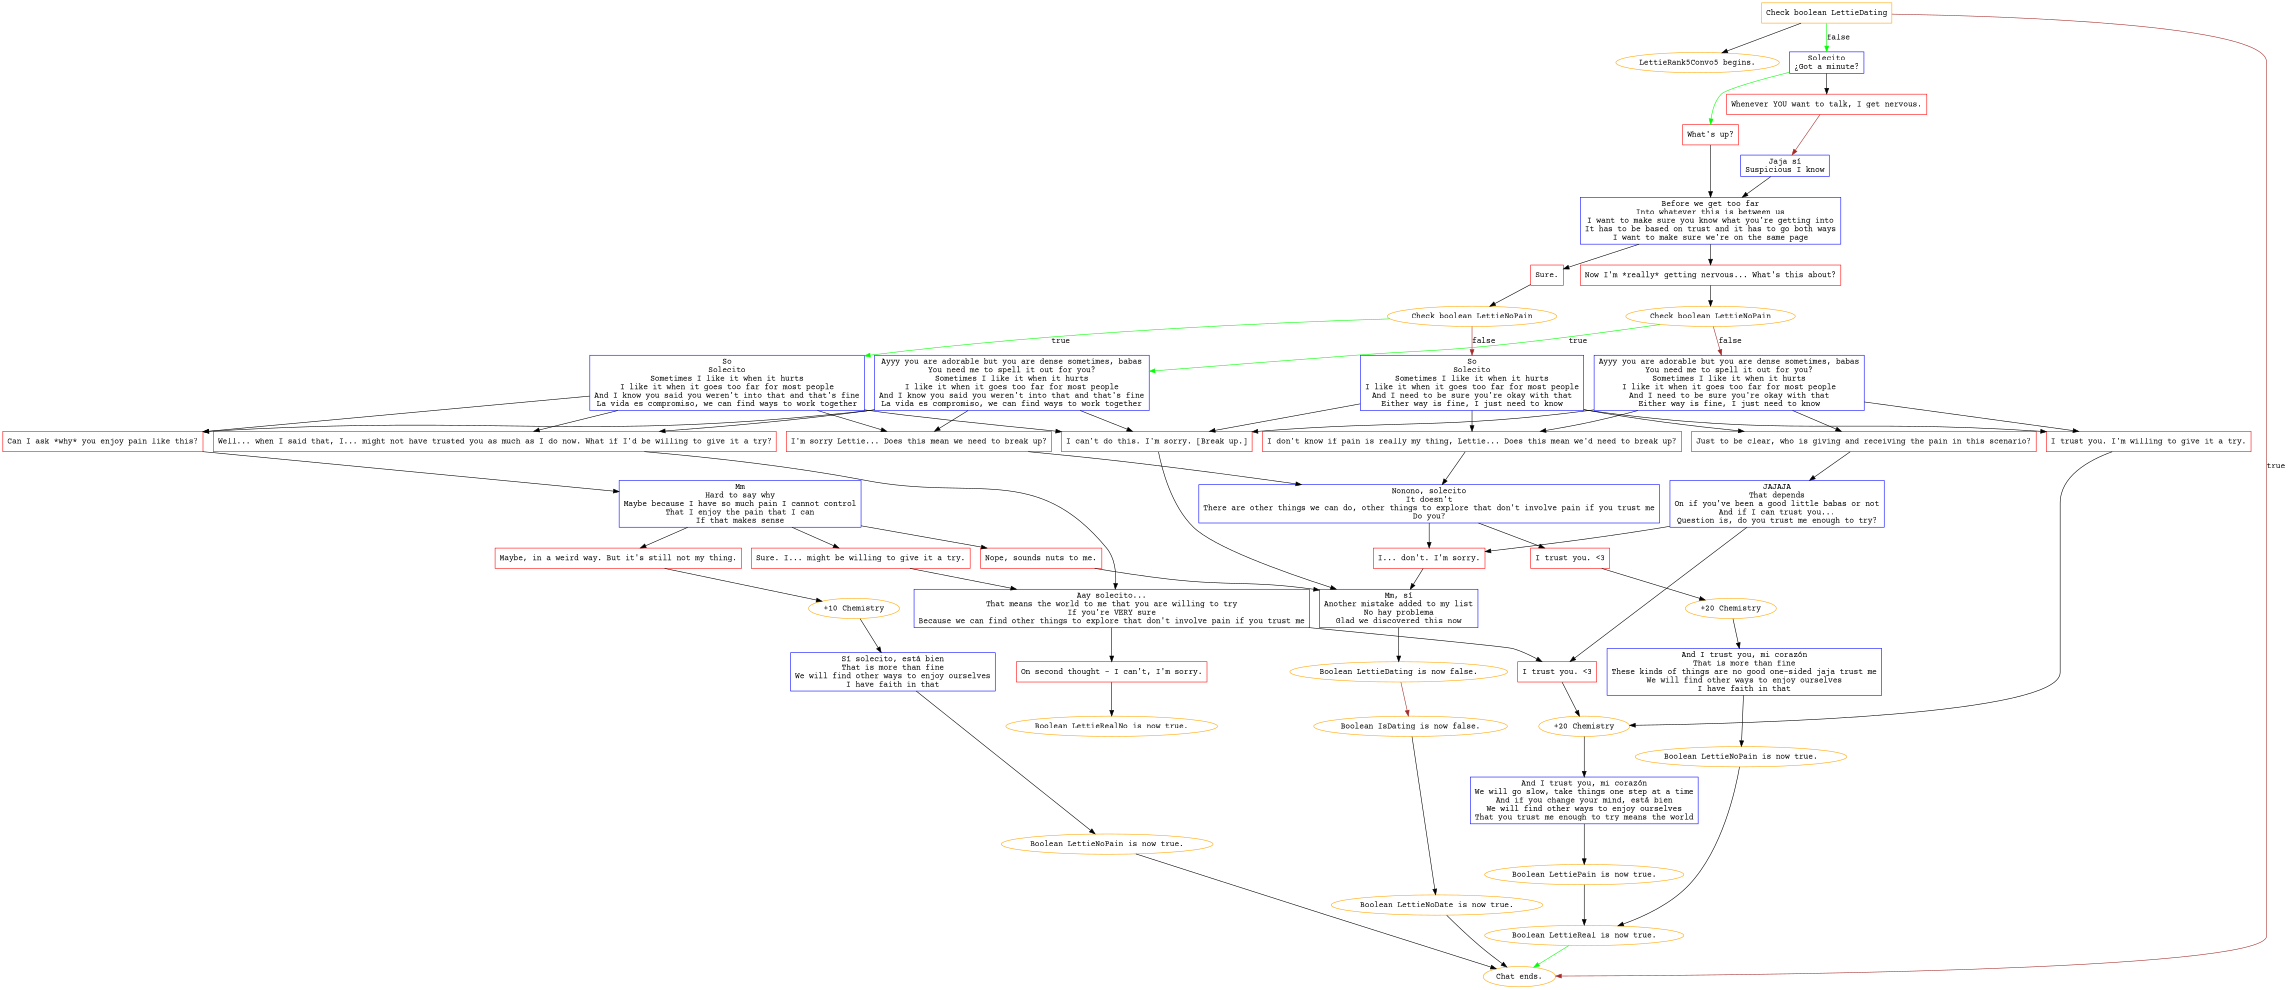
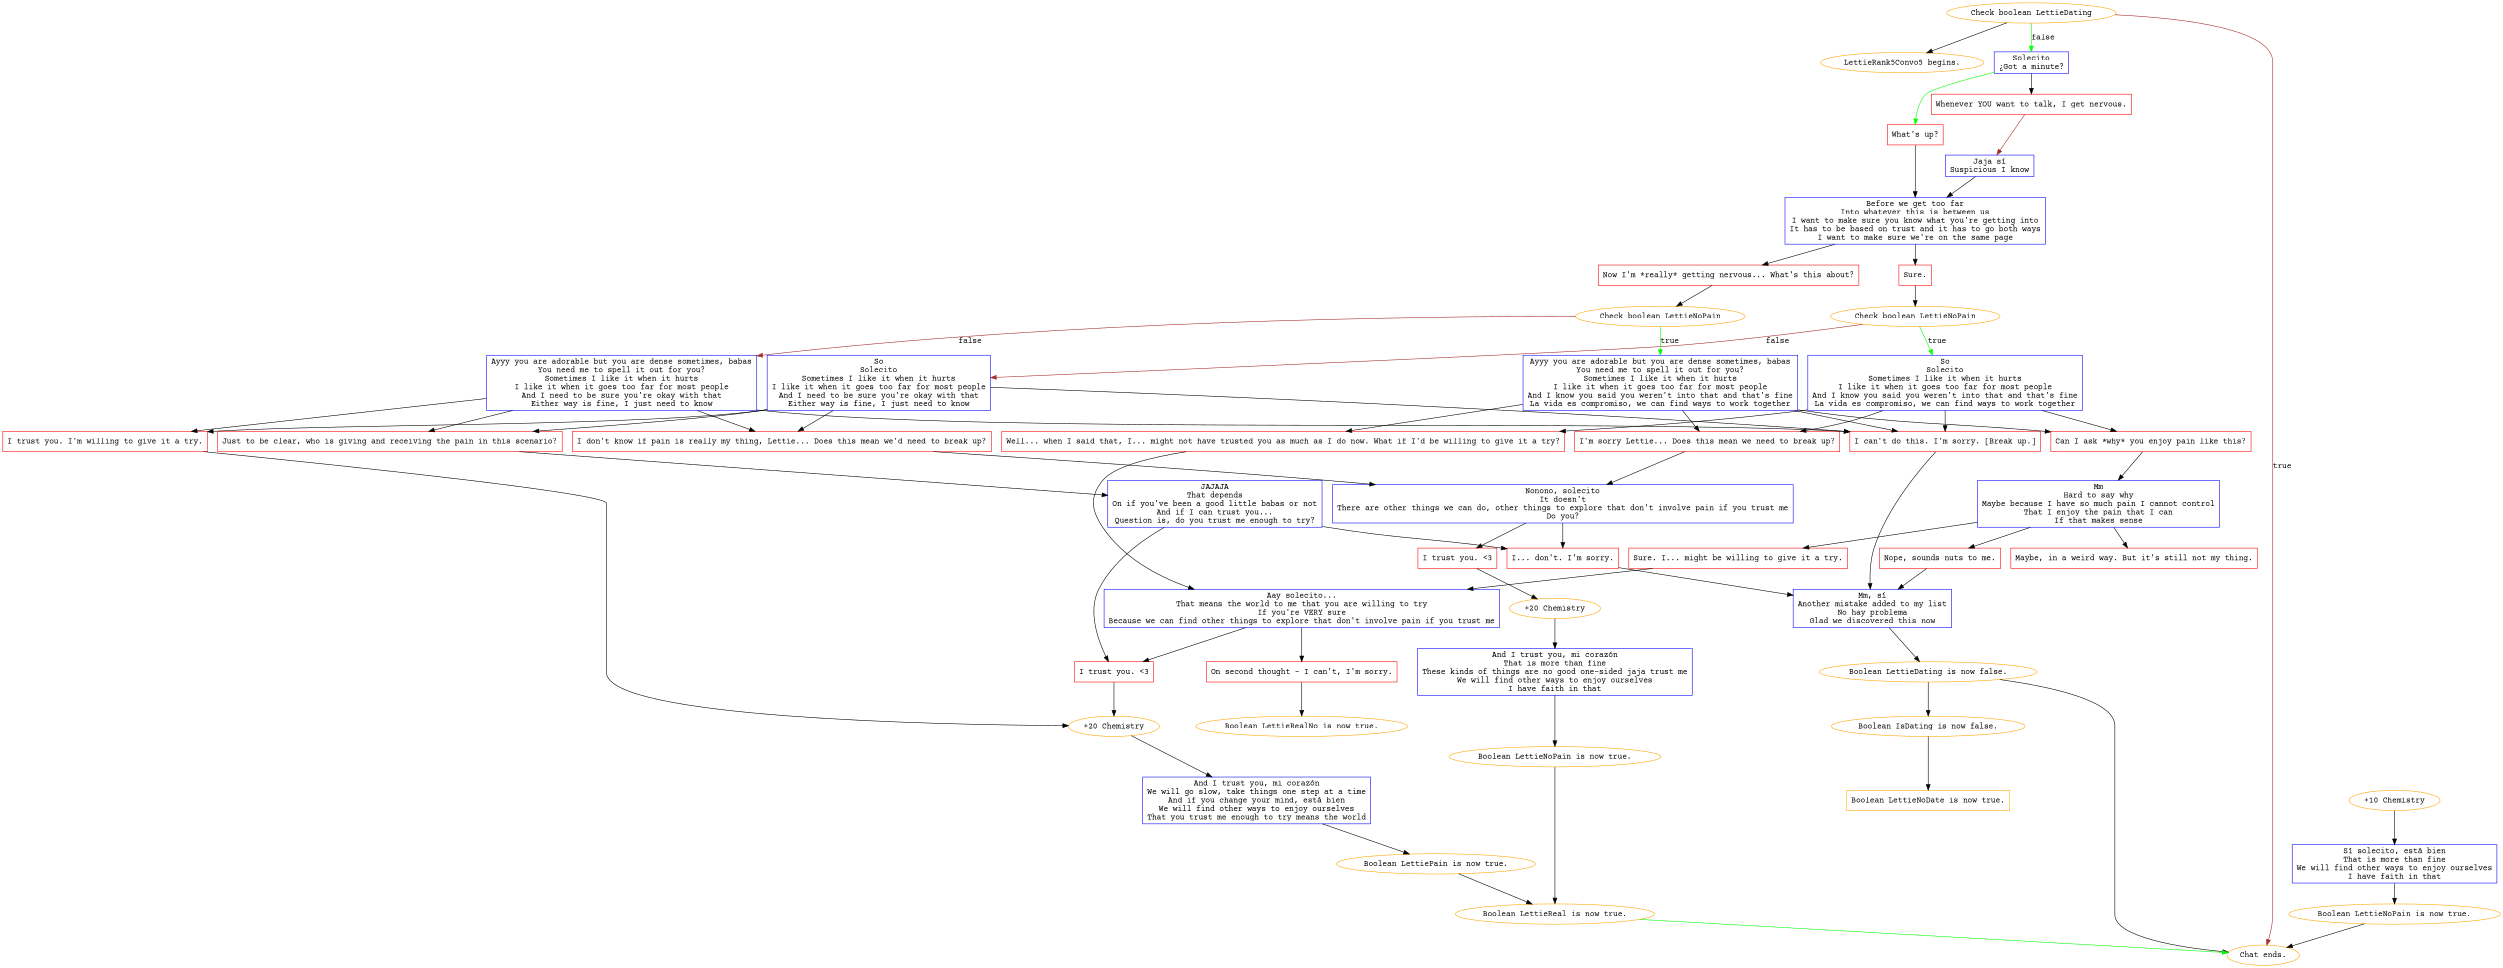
(1827, 13) -> (2031, 13)
(740, 584) -> none
(1404, 696) -> (1928, 696)
(1437, 905) -> (1928, 800)
(1474, 941) -> (2115, 815)
